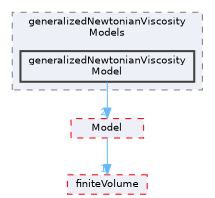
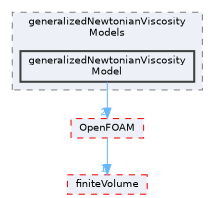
(107, 128) -> (107, 128)
